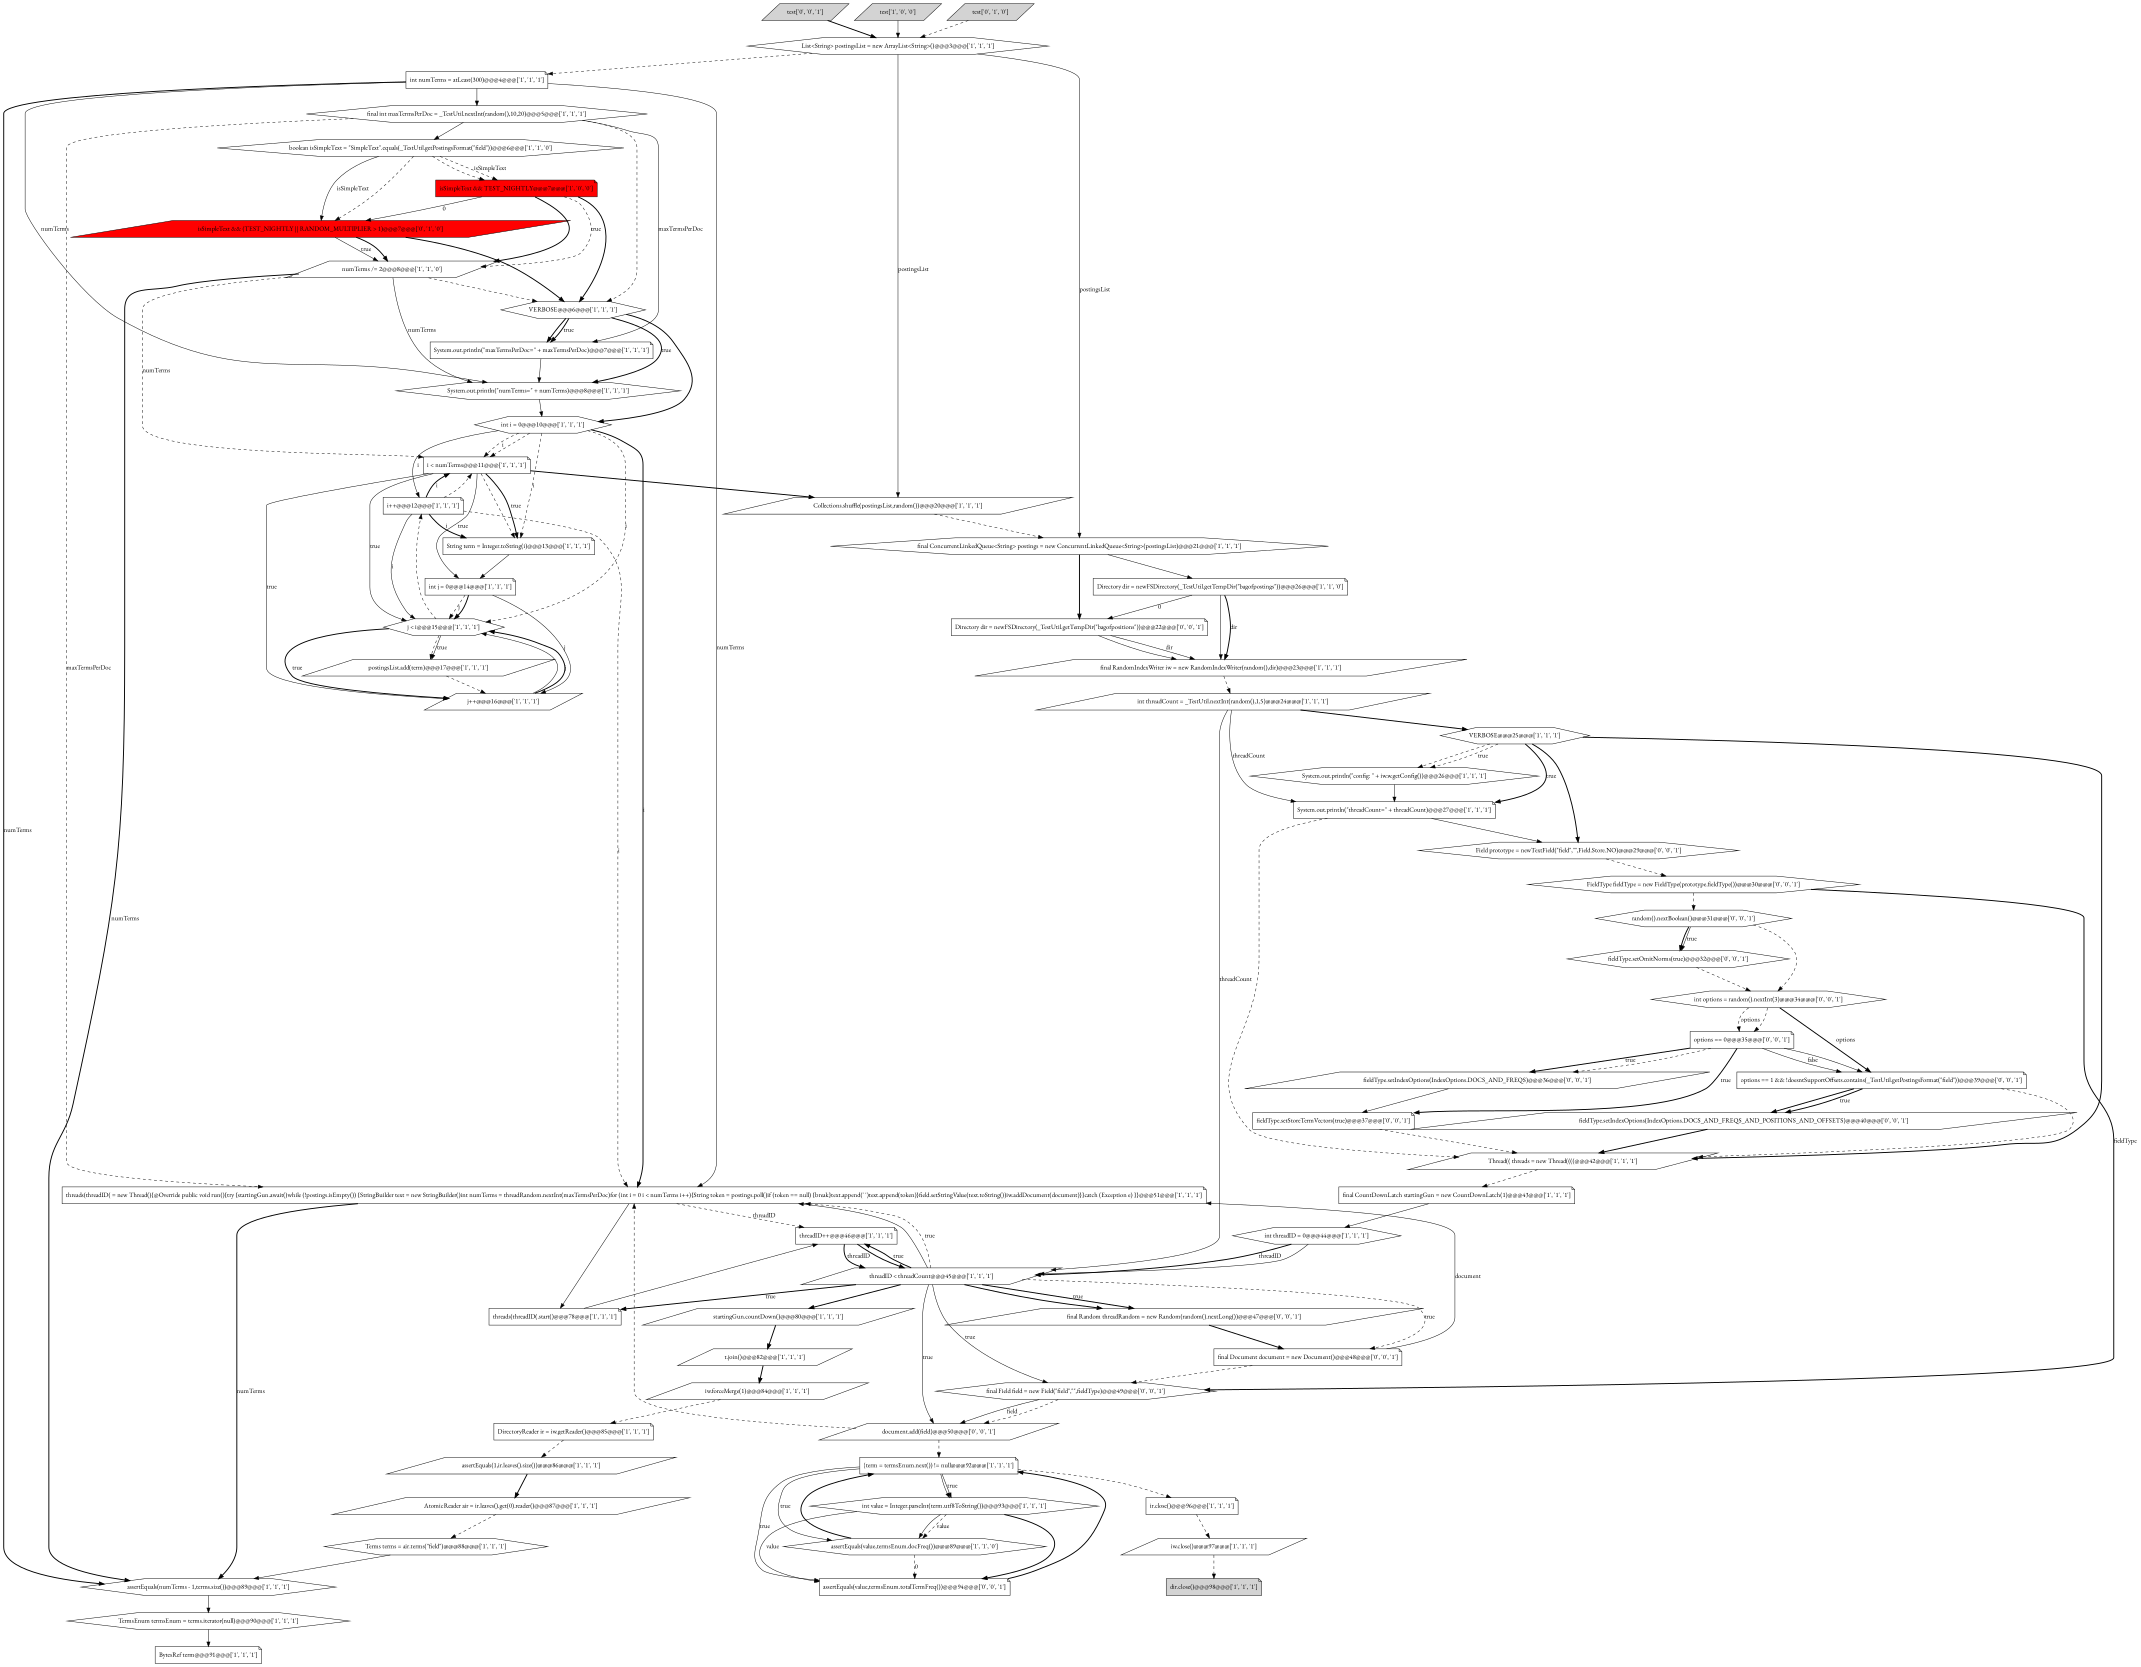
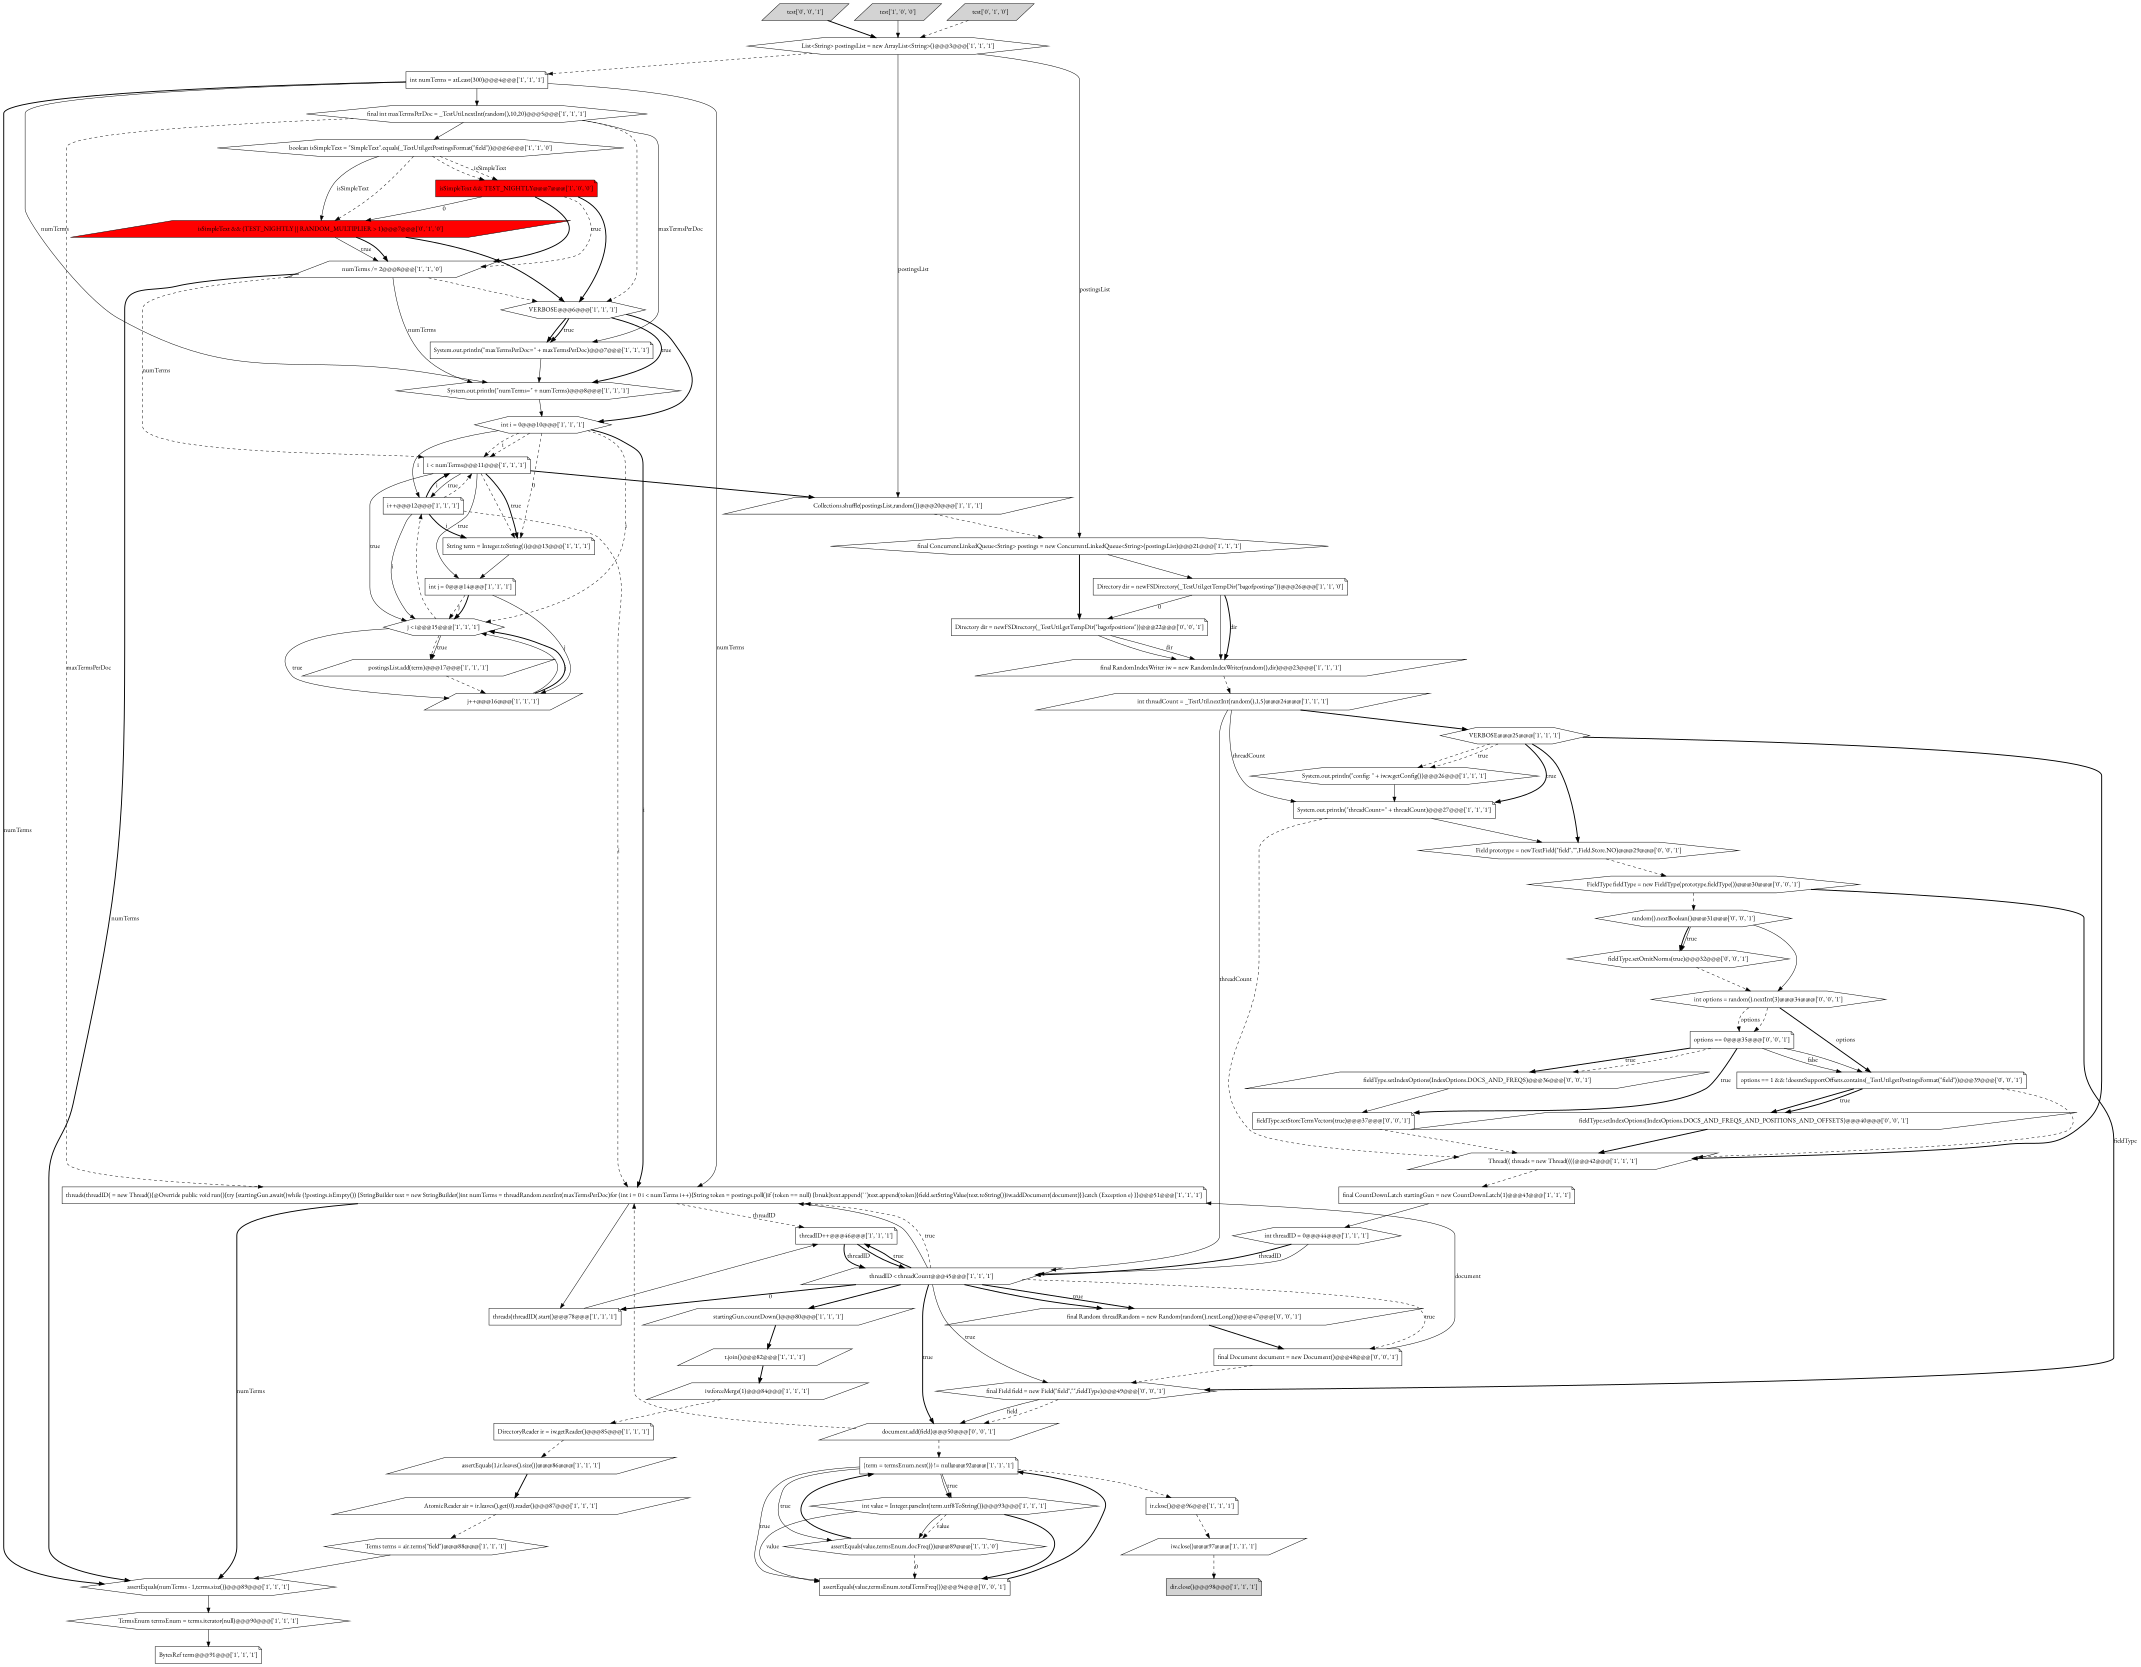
(534, 486) -> (534, 486)
(267, 595) -> (447, 483)
(303, 681) -> (303, 681)
(1792, 948) -> (1792, 948)
(770, 1296) -> (770, 1296)
(923, 1352) -> (923, 1352)
